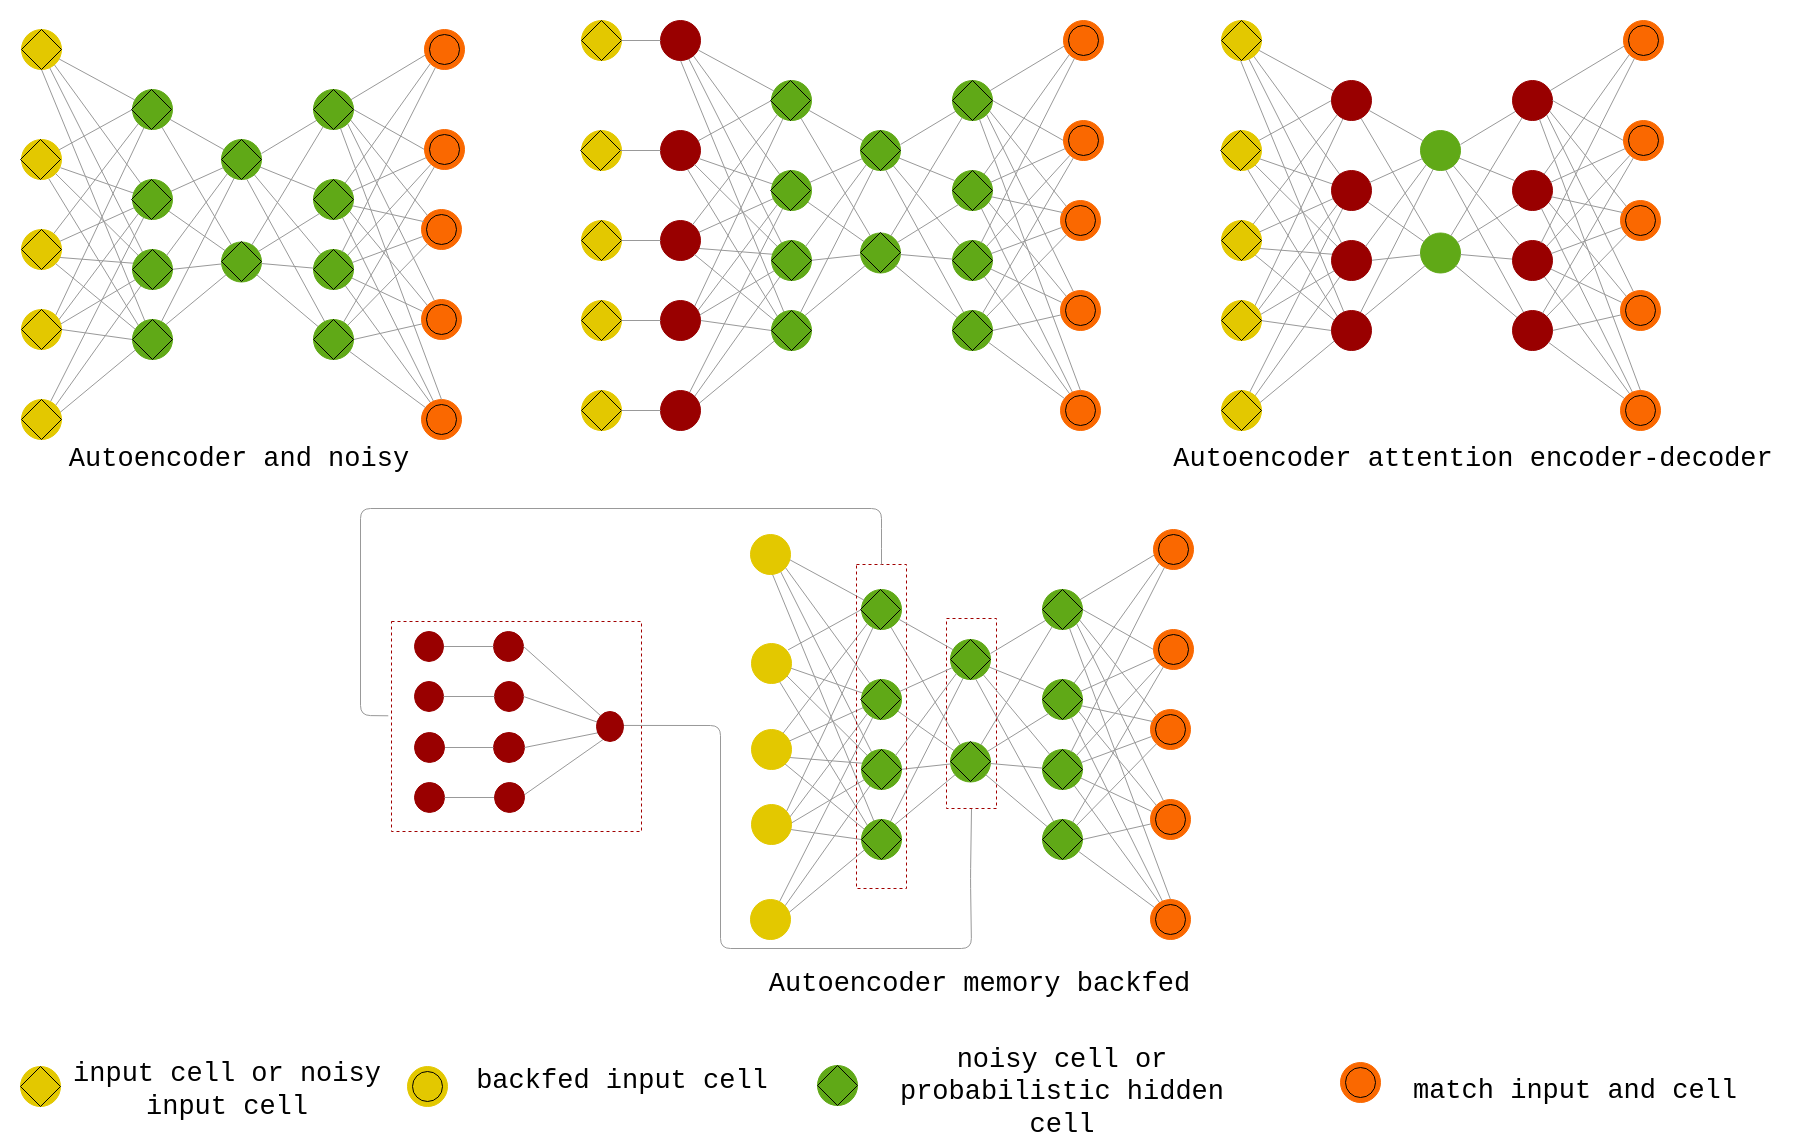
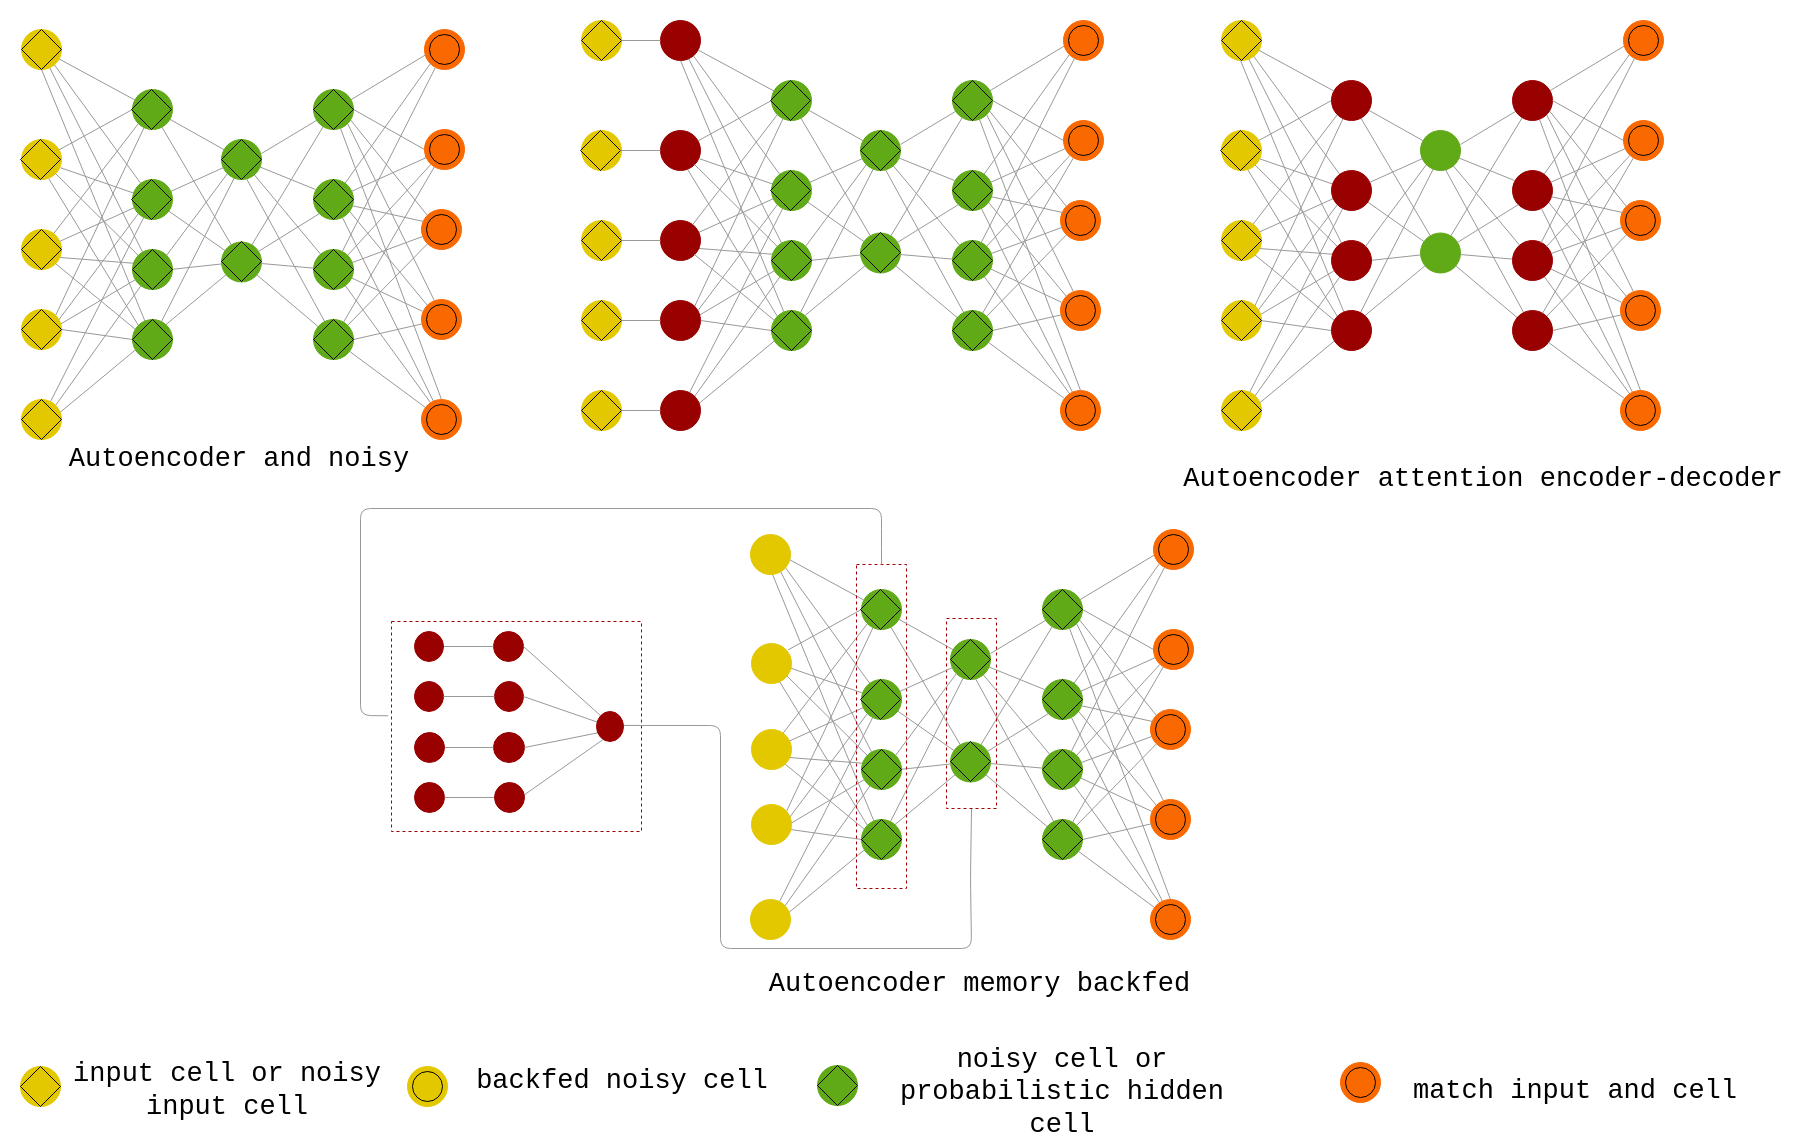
(1474, 460) -> (1484, 480)
(623, 1082) -> (623, 1082)
